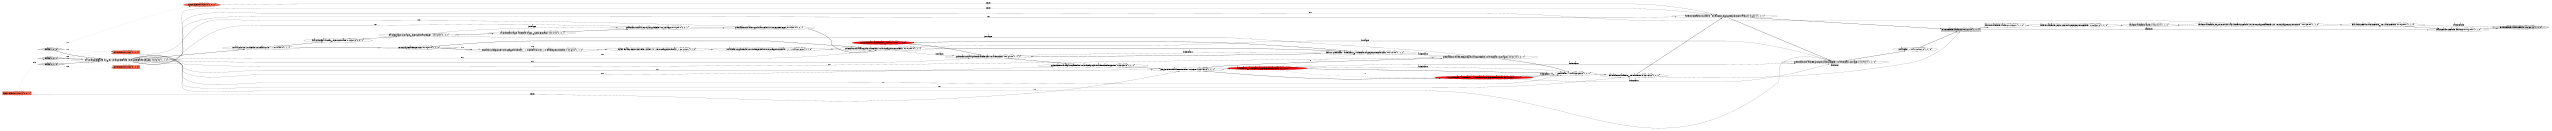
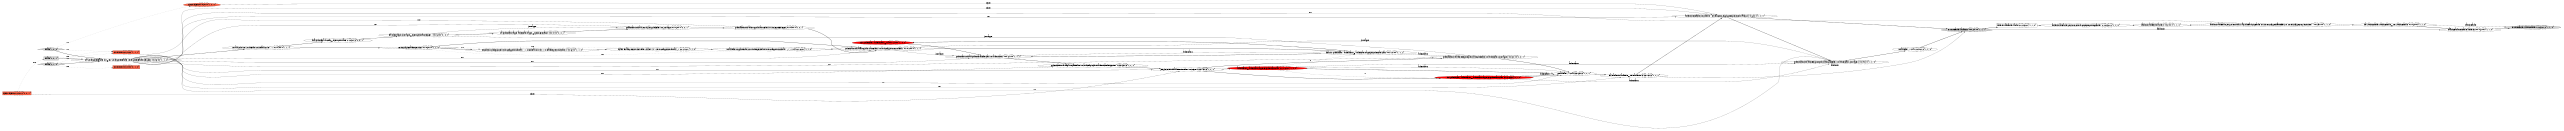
(1961, 30) -> (1967, 30)
(51, 58) -> (51, 58)
